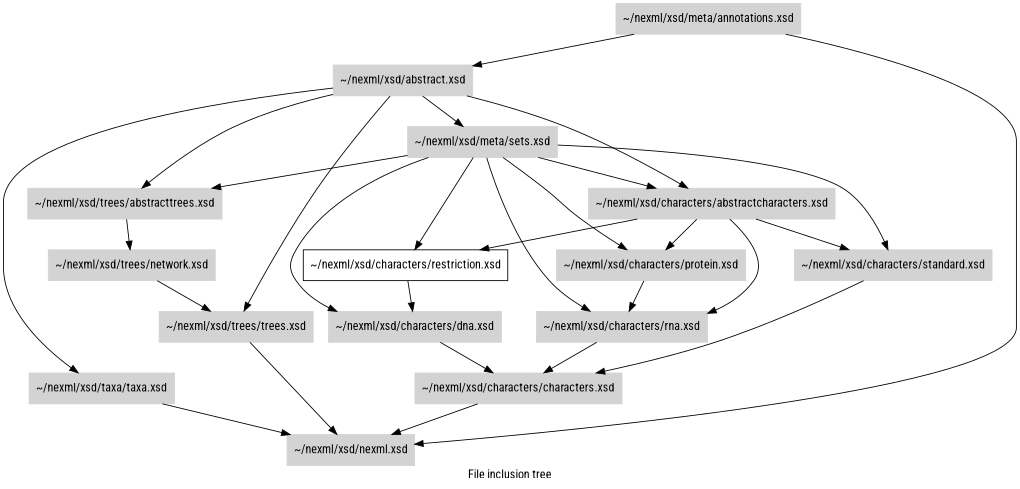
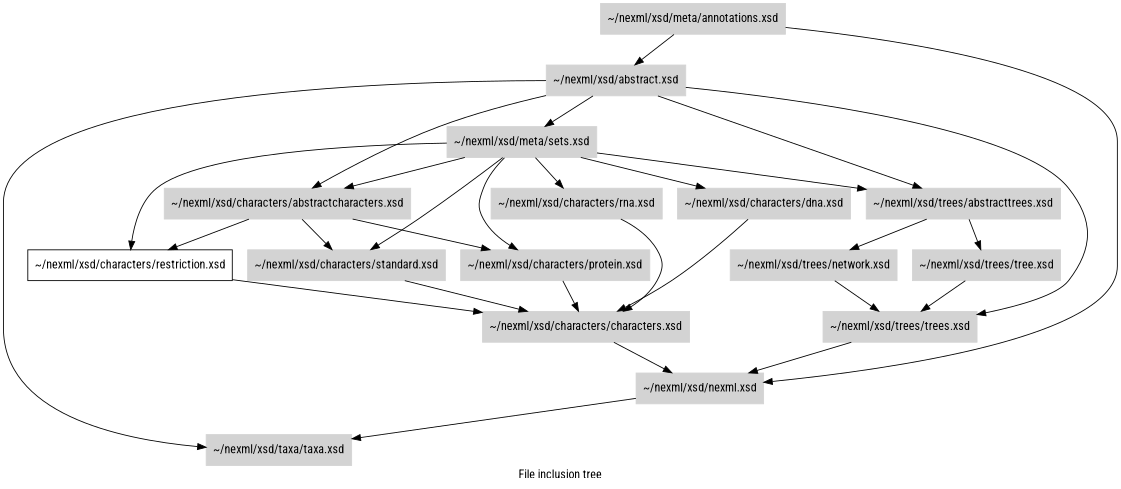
none -> (986, 265)
(758, 270) -> none
(410, 292) -> (353, 296)
(638, 292) -> (569, 292)
(222, 418) -> (498, 418)
